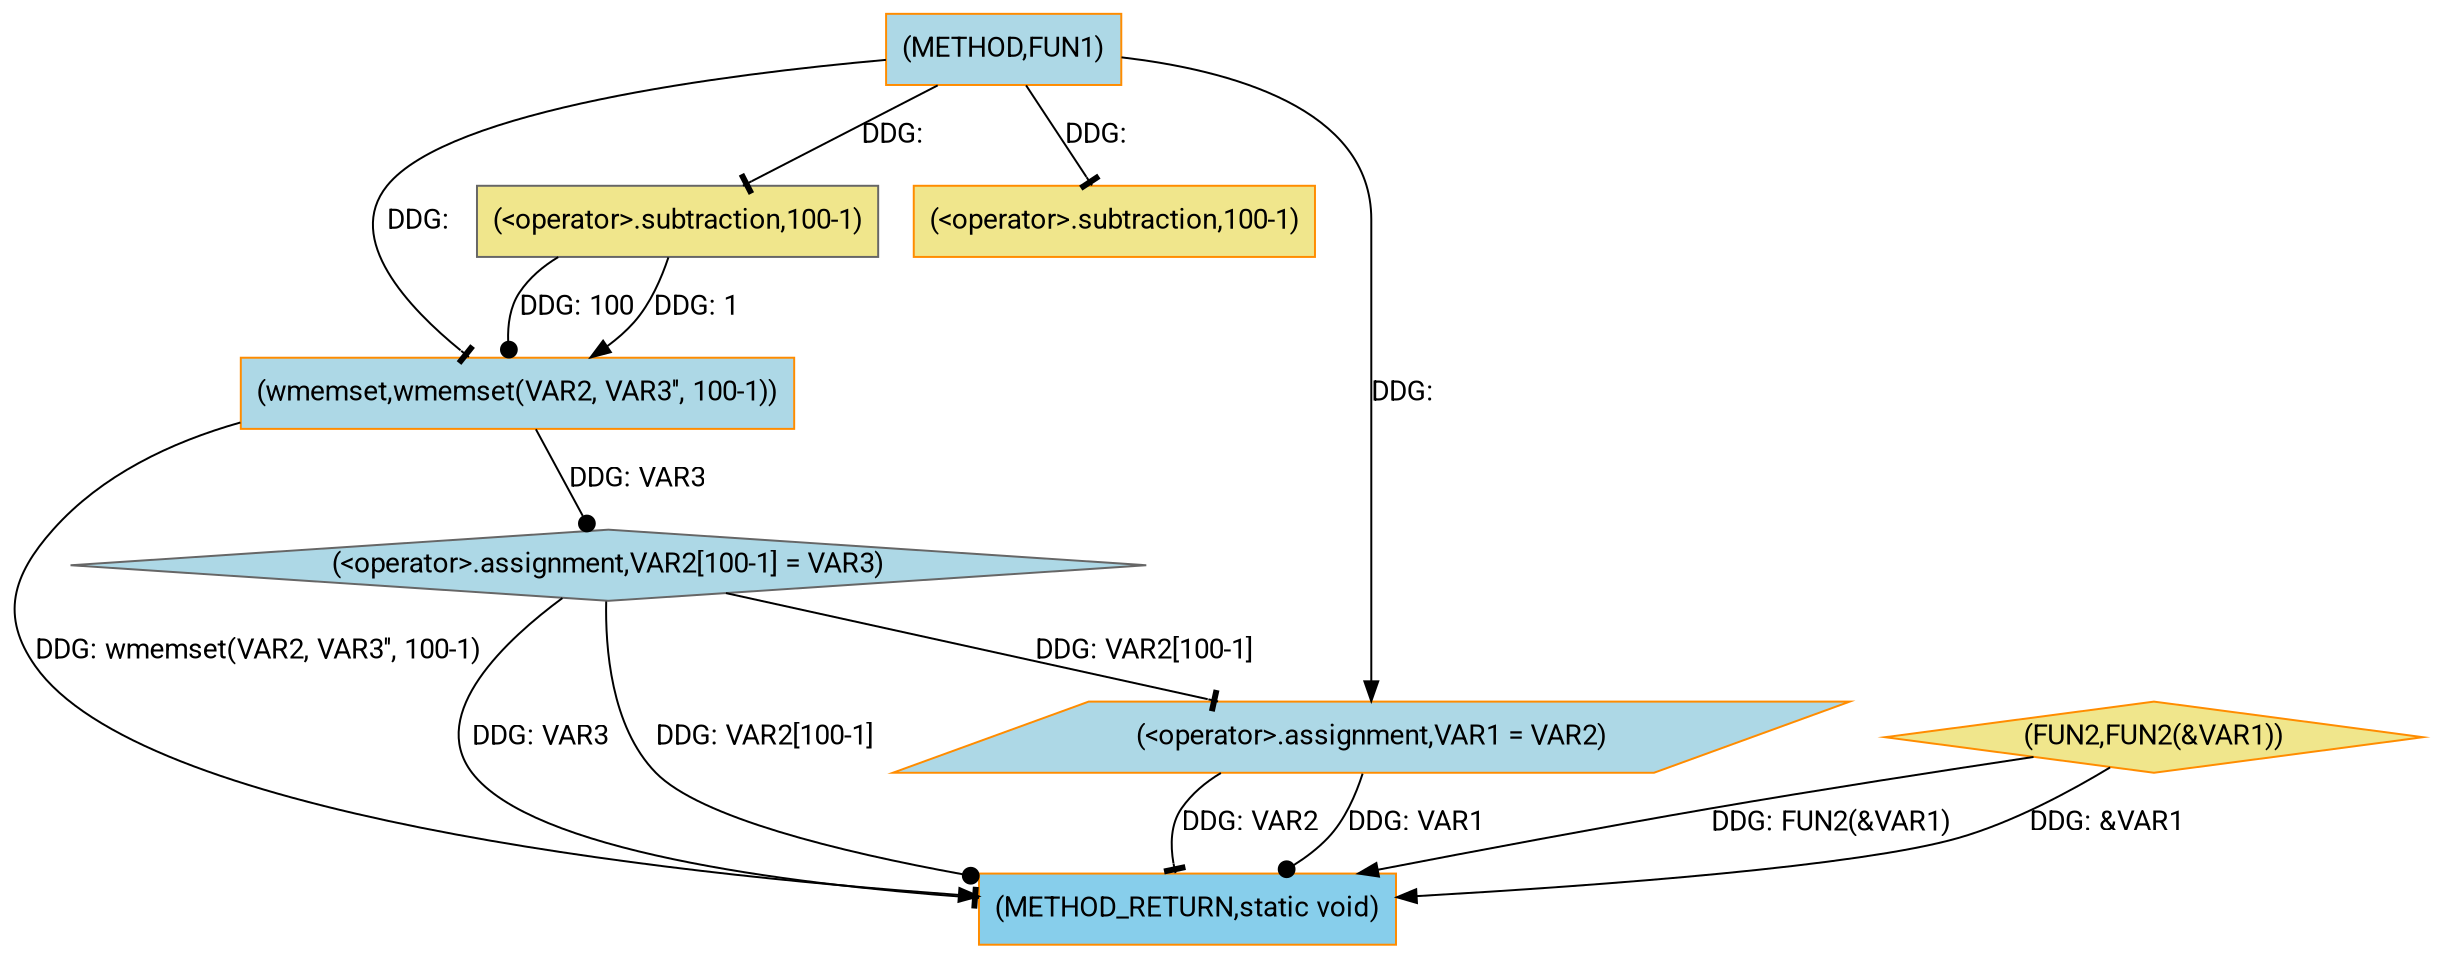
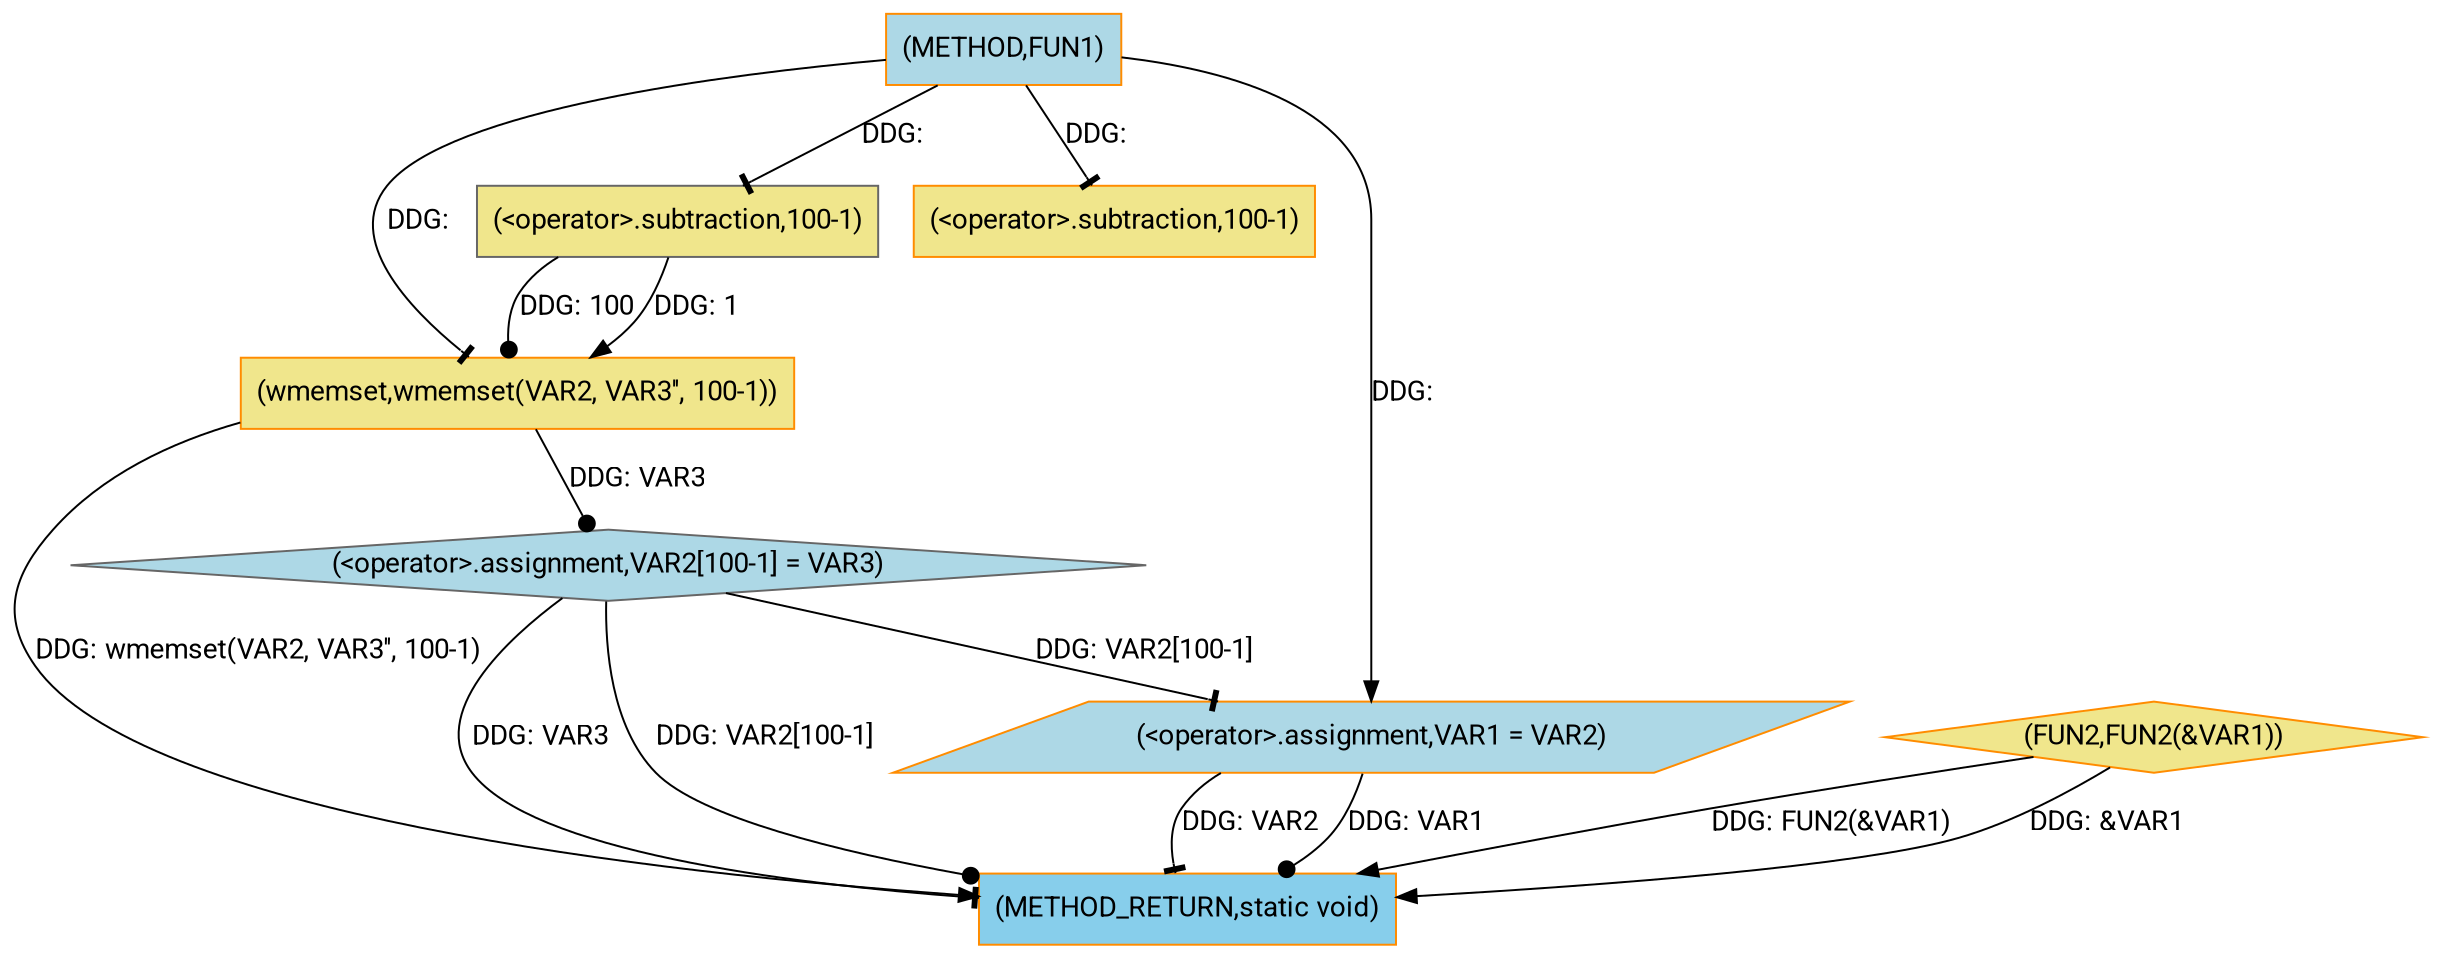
(517, 393) -> (517, 393)
